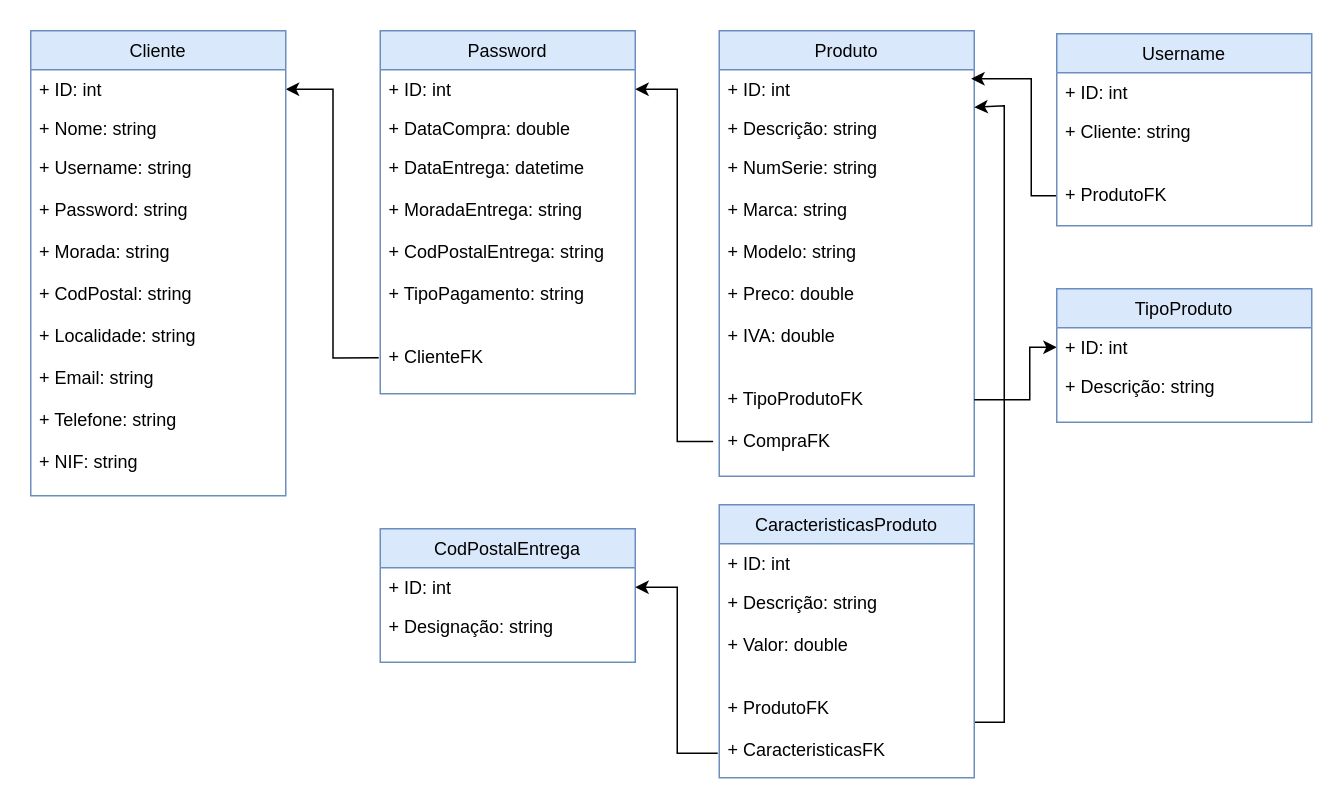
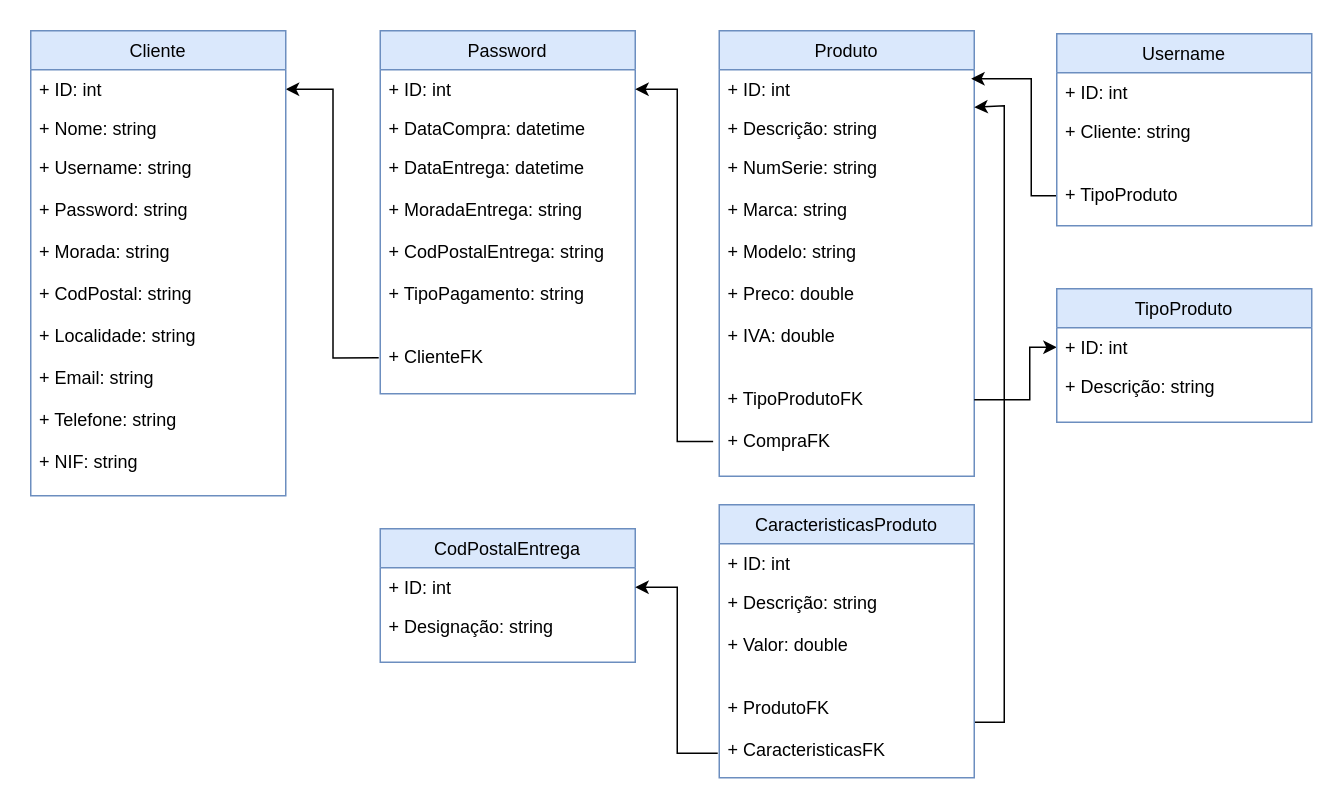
(480, 129) -> (490, 129)
(1118, 195) -> (1126, 195)
